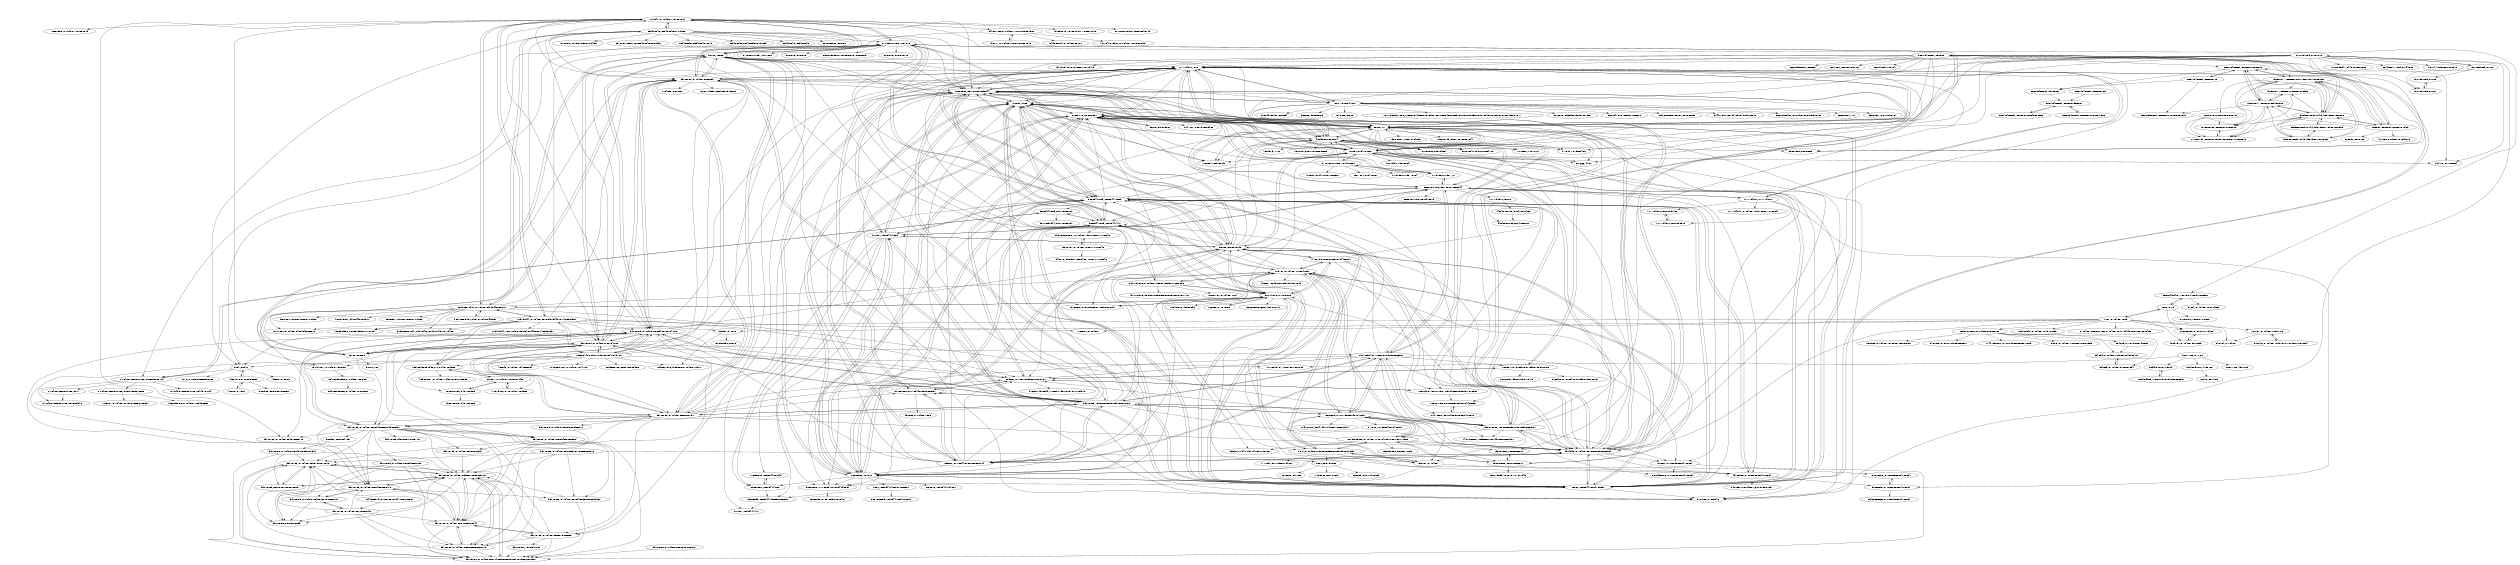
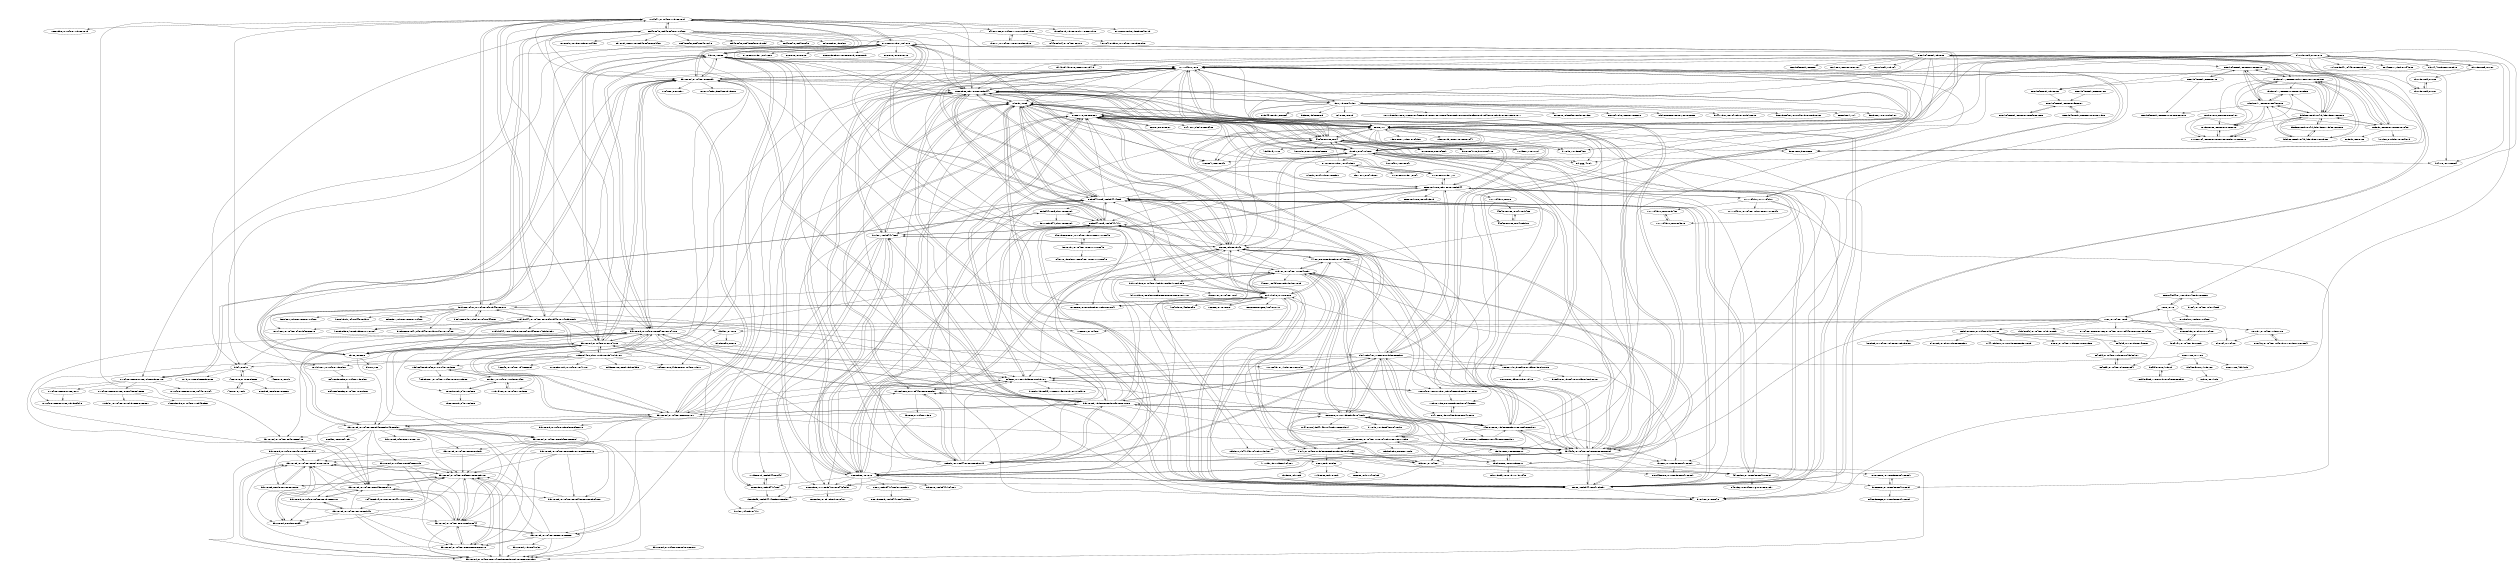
none -> (1297, 218)
none -> (1515, 218)
(1499, 433) -> (1499, 434)
(746, 511) -> (746, 511)
